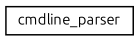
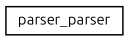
(70, 21) -> (64, 21)
